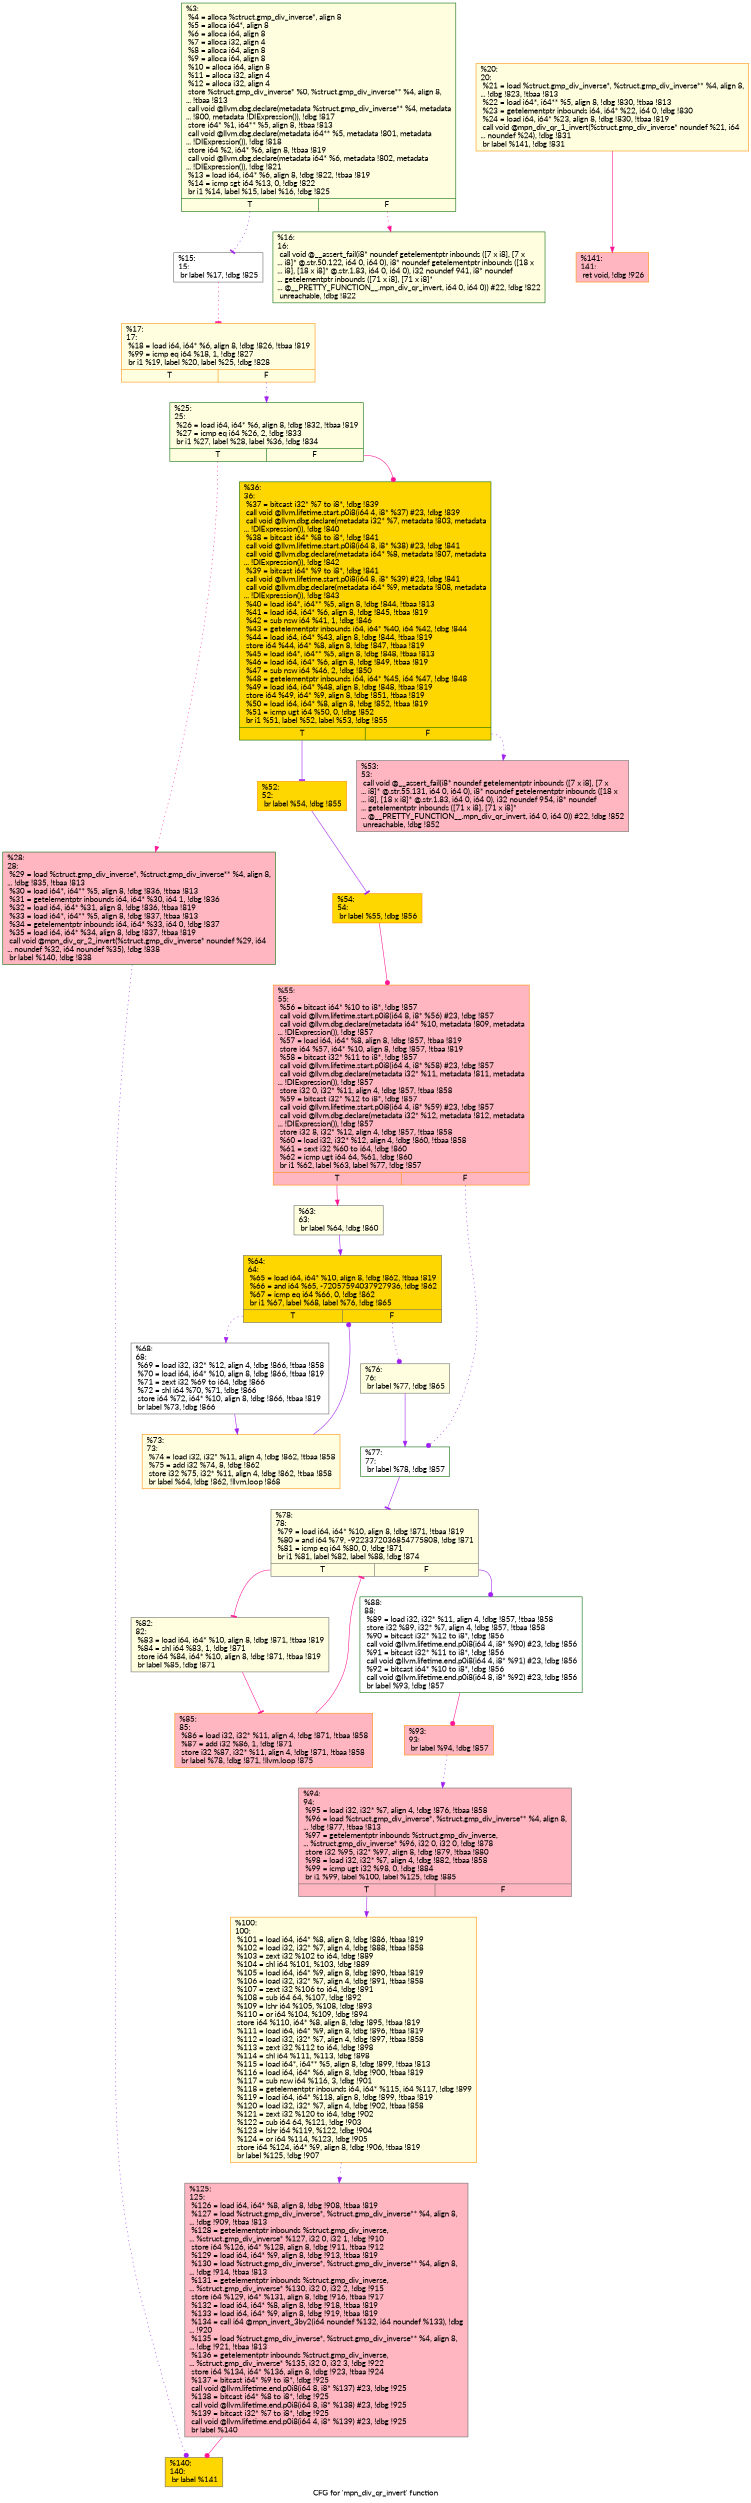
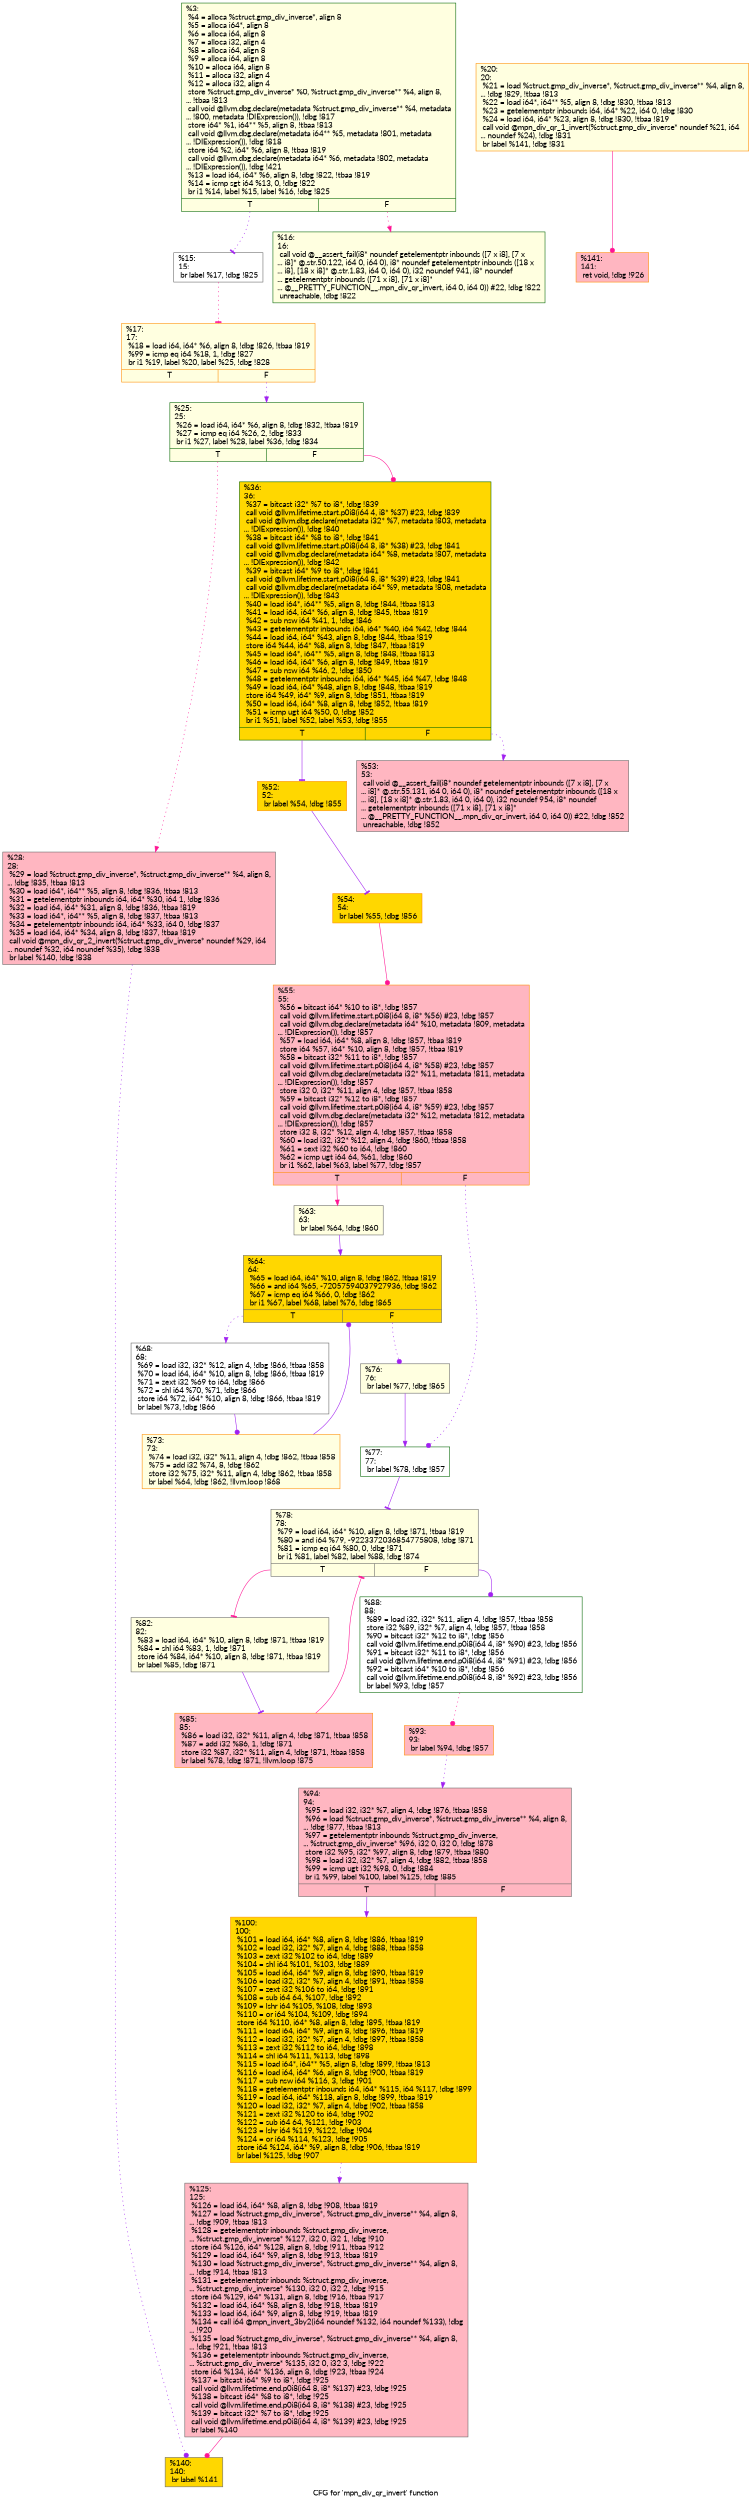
(520, 94) -> (520, 94)
(234, 167) -> (234, 167)
(612, 199) -> (612, 200)
(139, 908) -> (139, 908)
(236, 1421) -> (236, 1422)
(251, 1691) -> (251, 1691)
(457, 1707) -> (457, 1707)
(354, 2040) -> (354, 2040)
